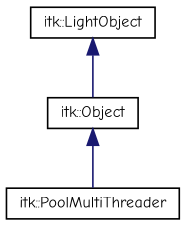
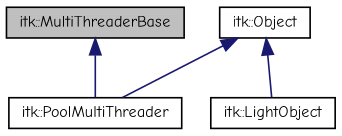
none -> (95, 23)
(93, 76) -> (270, 76)
